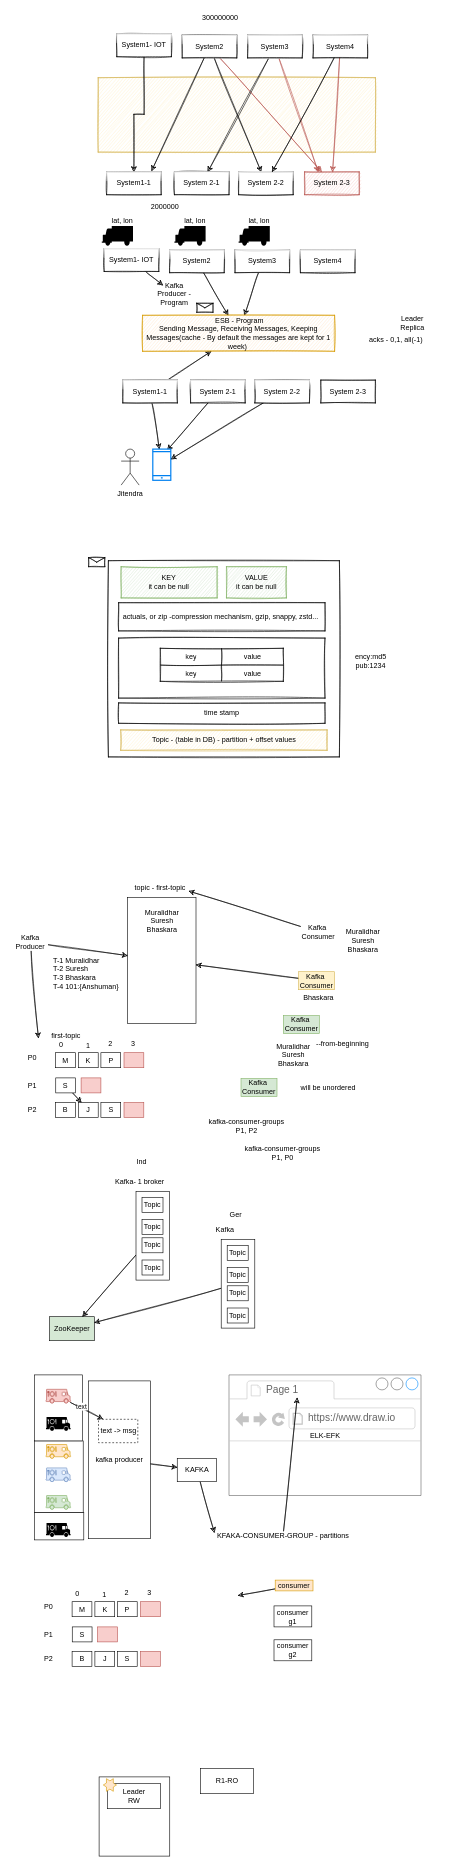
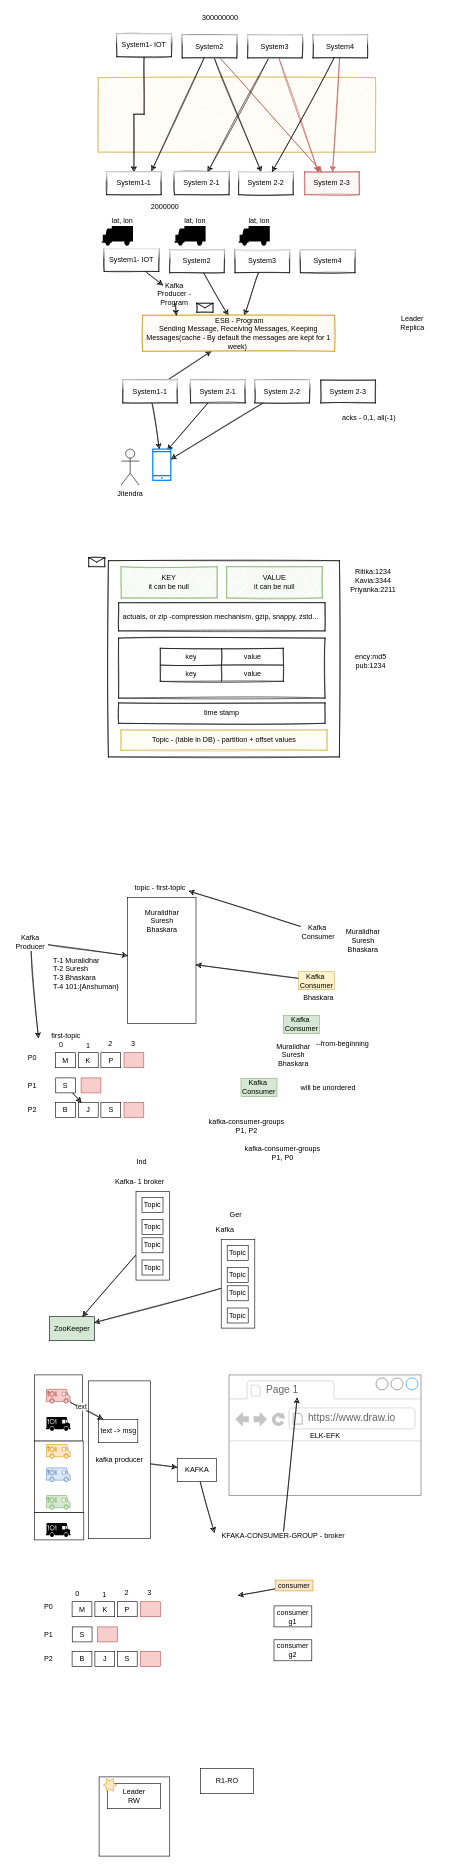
none -> (175, 308)
(396, 340) -> (369, 418)
none -> (373, 581)
(256, 582) -> (274, 582)
(118, 1431) -> (118, 1431)
(283, 1536) -> (283, 1536)
